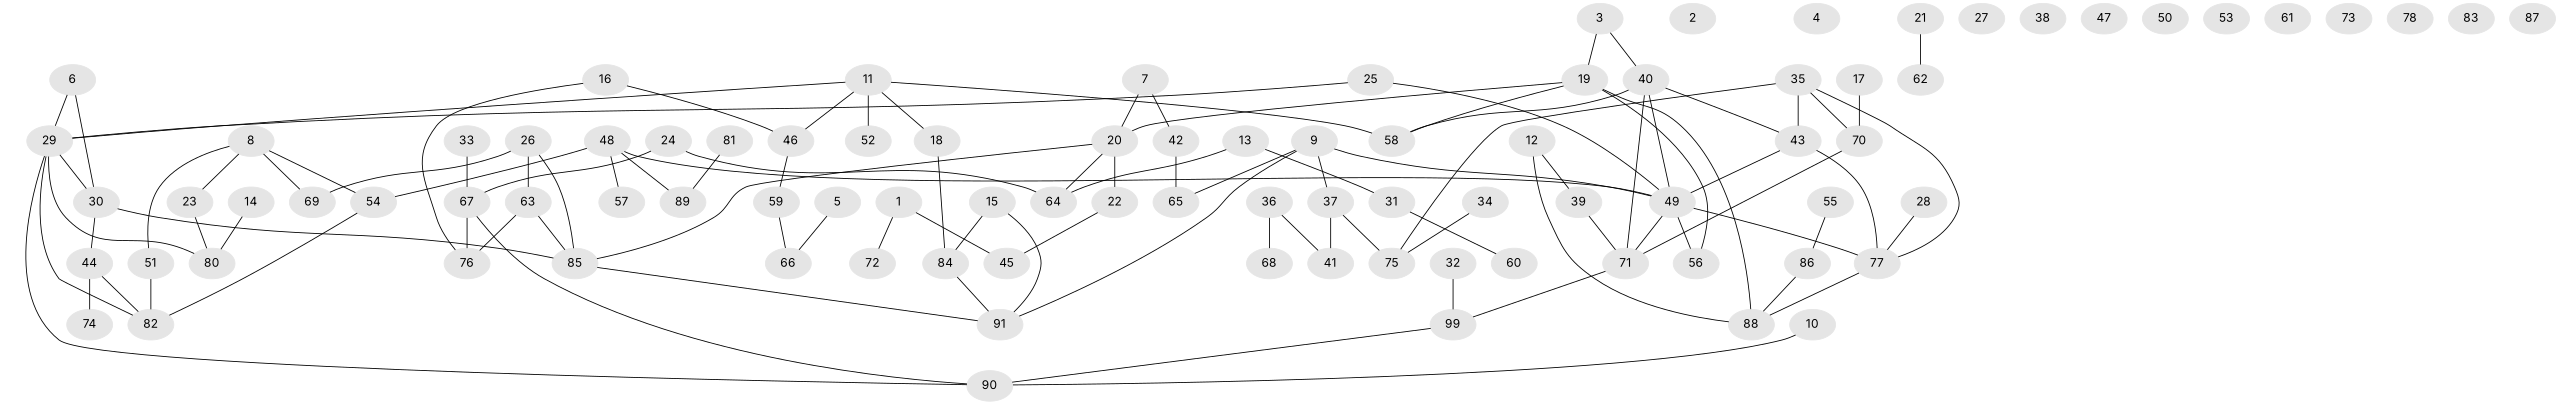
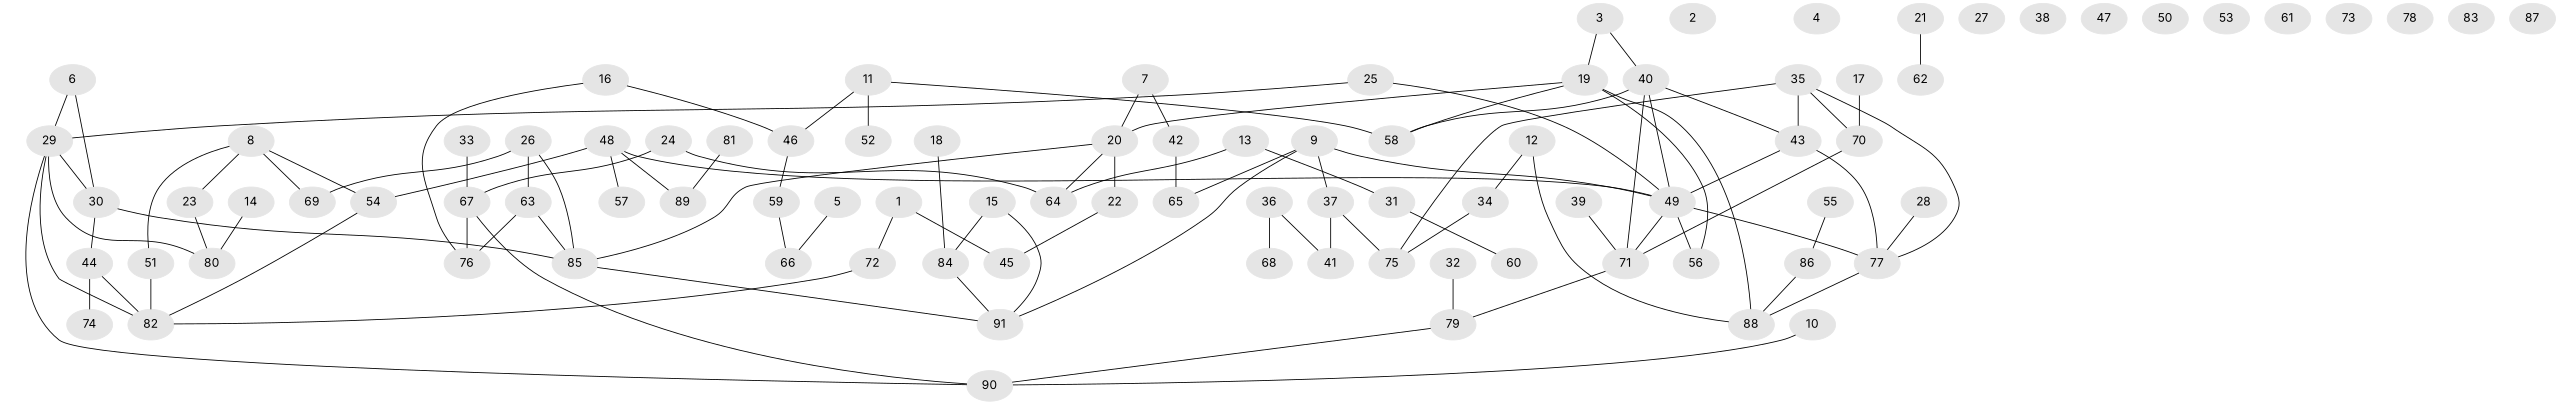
(439, 110) -> none
(904, 111) -> none
(1556, 172) -> (1511, 169)
none -> (514, 312)
(1453, 325) -> (1453, 325)
